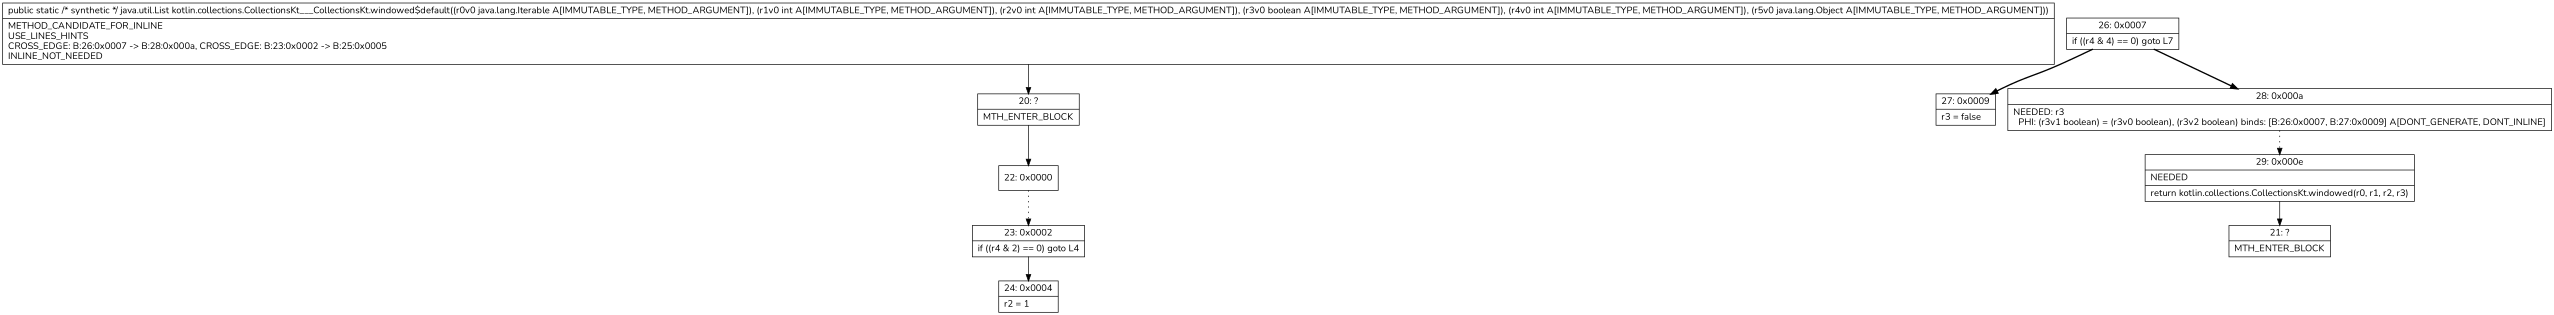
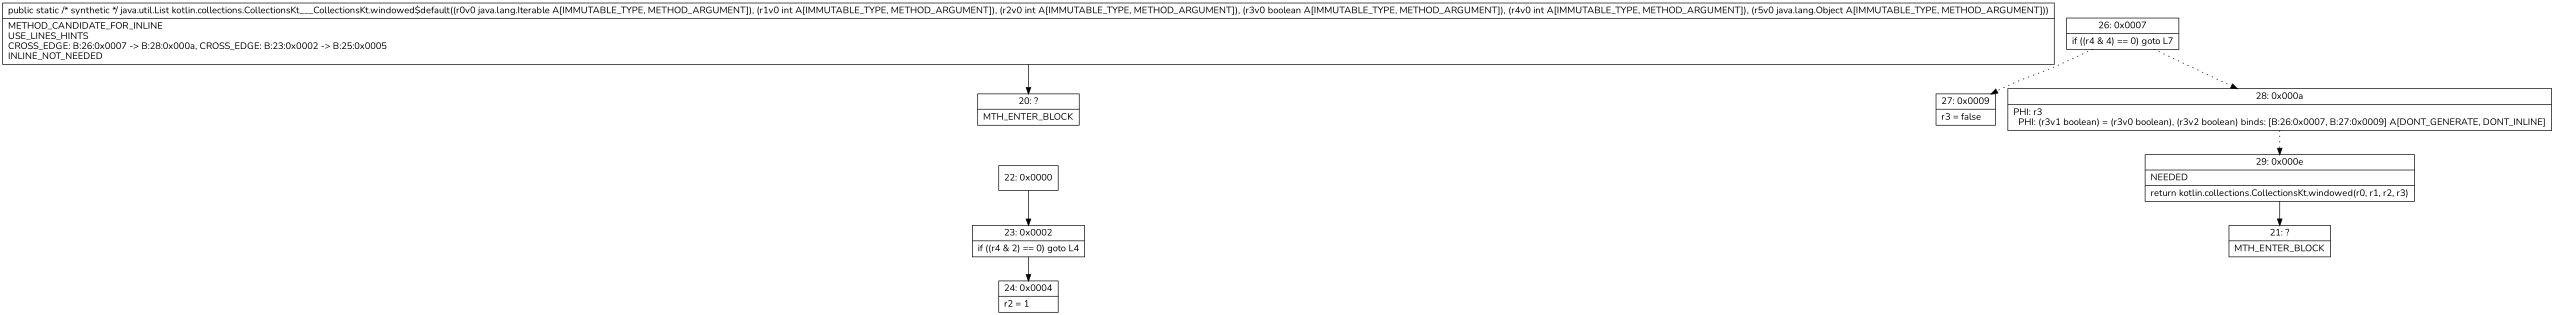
(2192, 67) -> (2192, 67)
(2045, 71) -> (2045, 71)
(2040, 112) -> (2029, 112)
(1028, 142) -> none
(1028, 205) -> (1028, 205)
